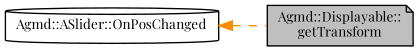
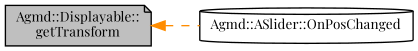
(250, 26) -> (182, 26)
